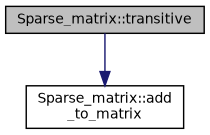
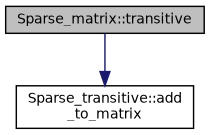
(105, 107) -> (105, 107)
